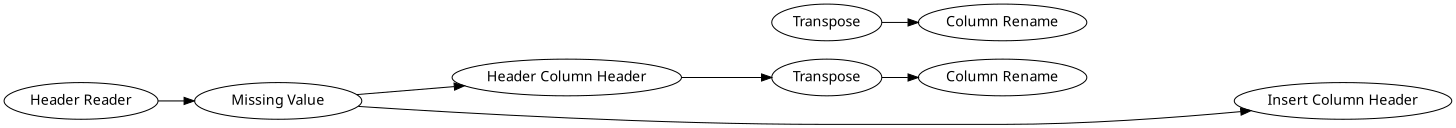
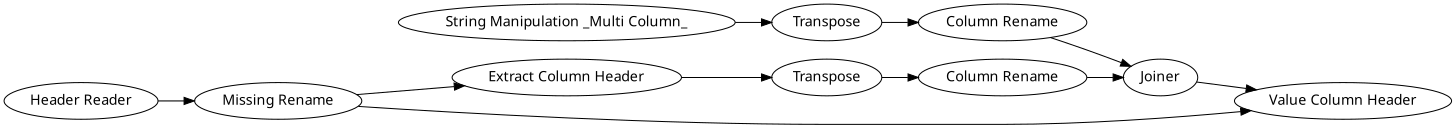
none -> (567, 22)
(567, 77) -> (567, 77)
none -> (1161, 77)
(278, 101) -> (278, 101)
(1343, 101) -> (1343, 101)
